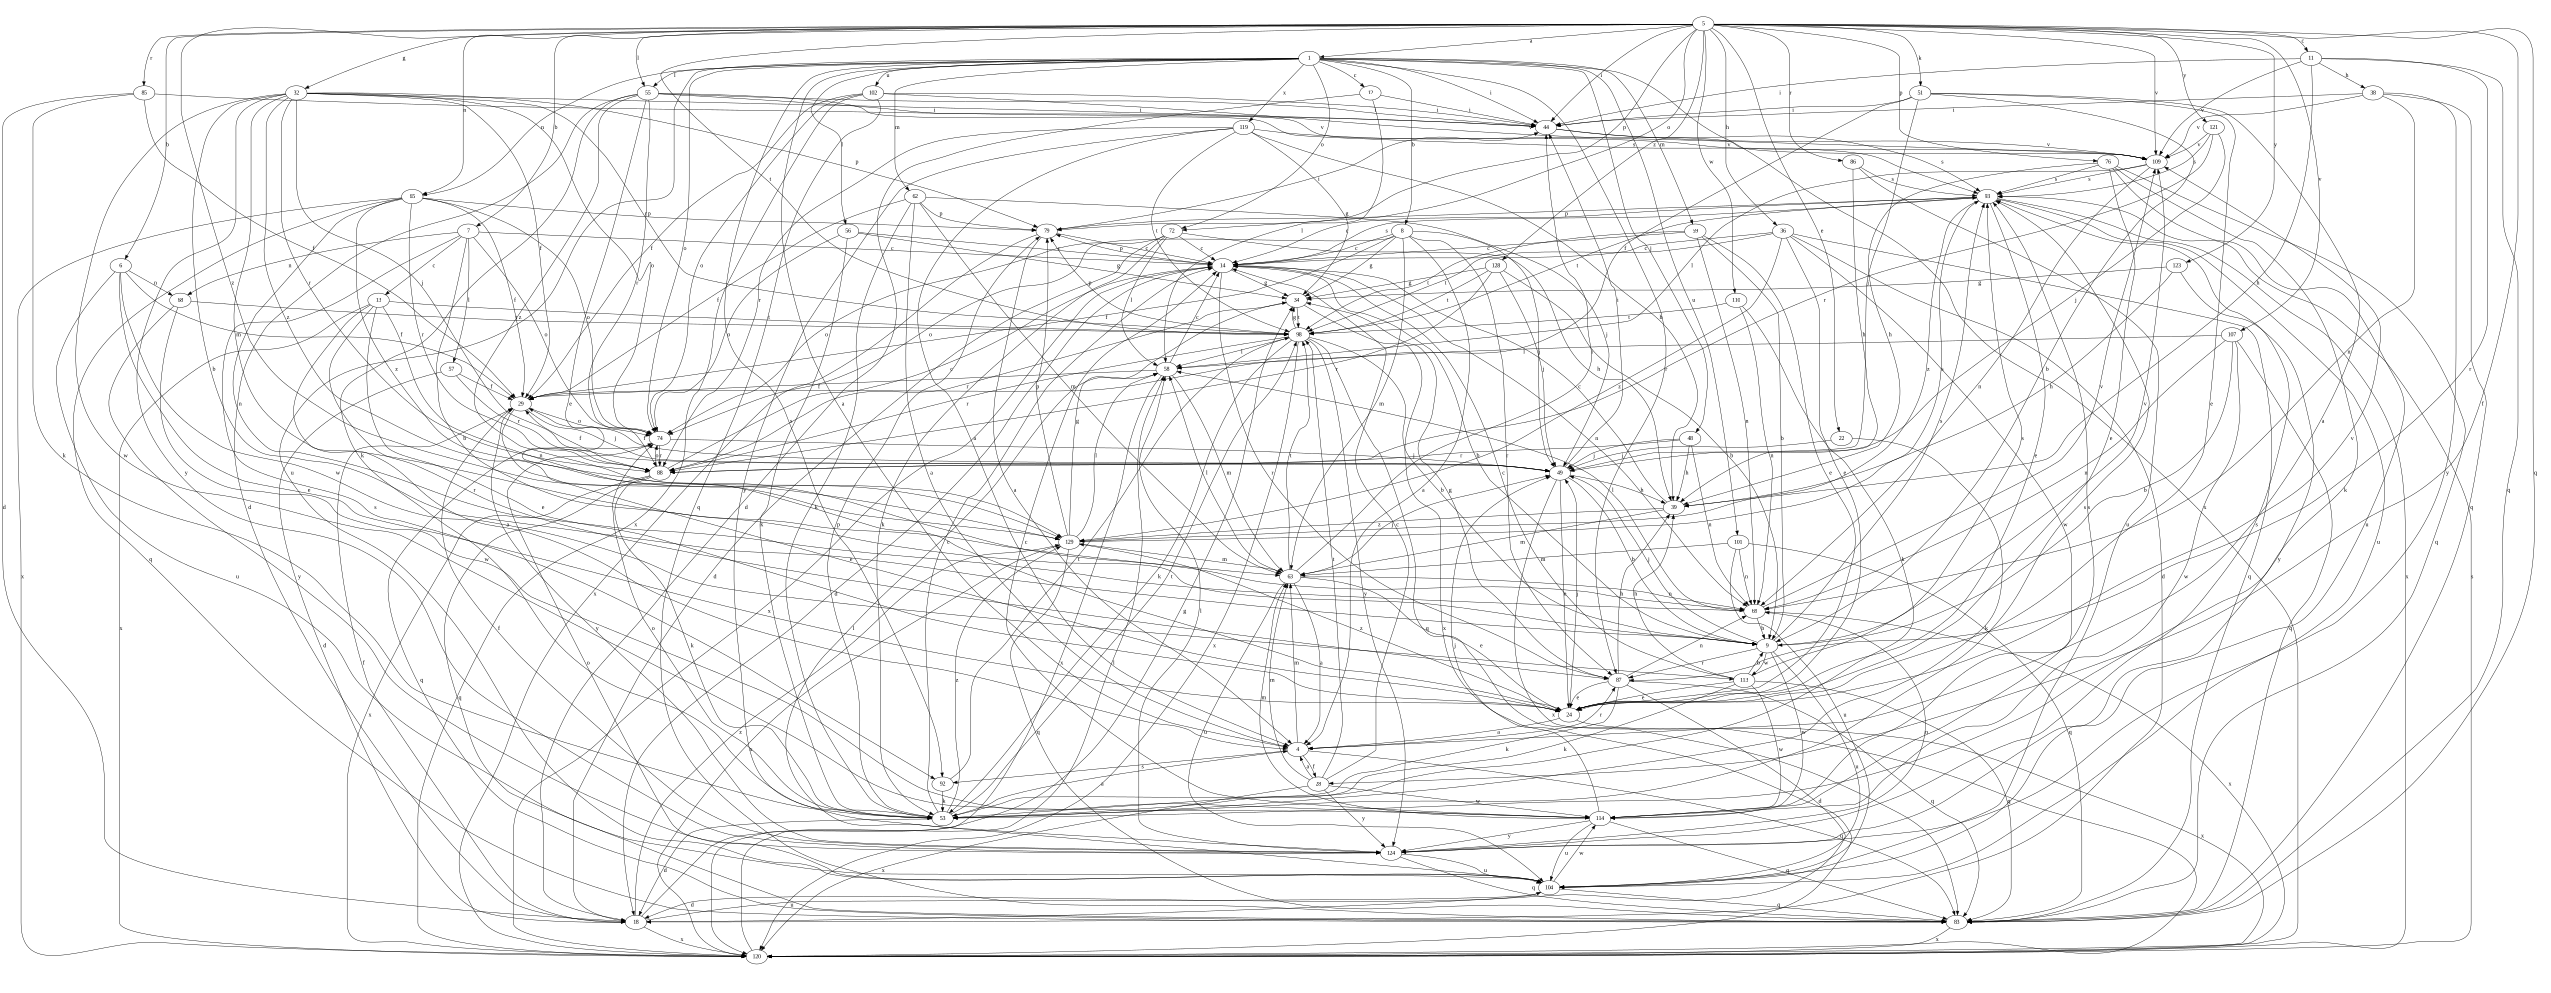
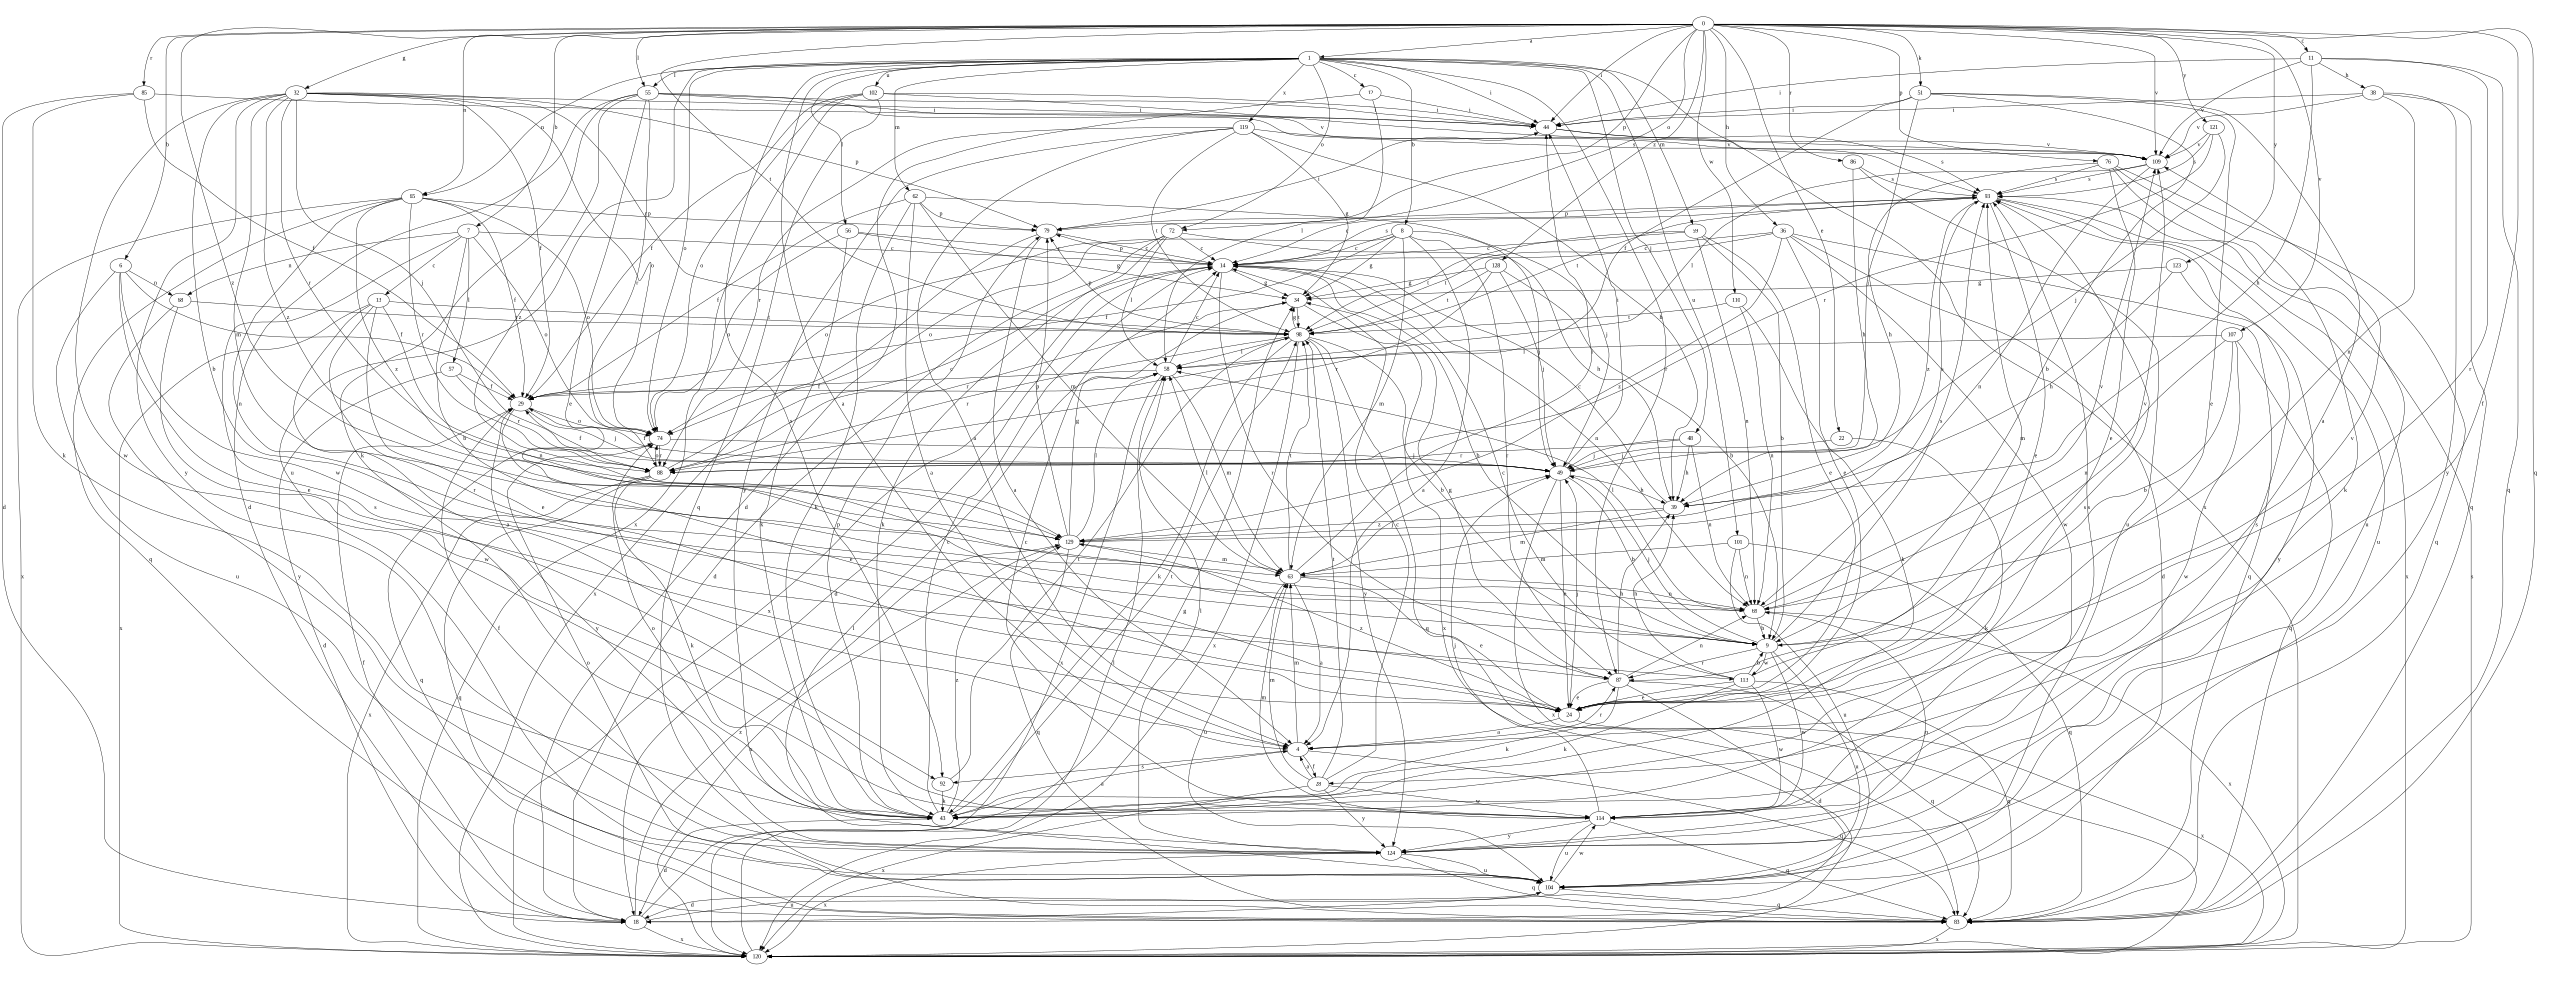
(1703, 24) -> (1703, 24)
(2023, 438) -> (2023, 438)
(943, 819) -> (943, 819)
none -> (1063, 864)
